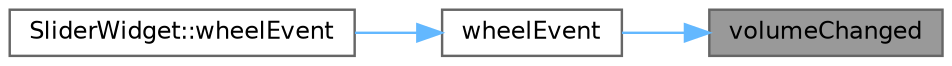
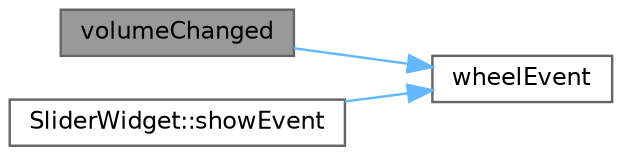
(182, 33) -> (177, 123)
(653, 33) -> (351, 56)
